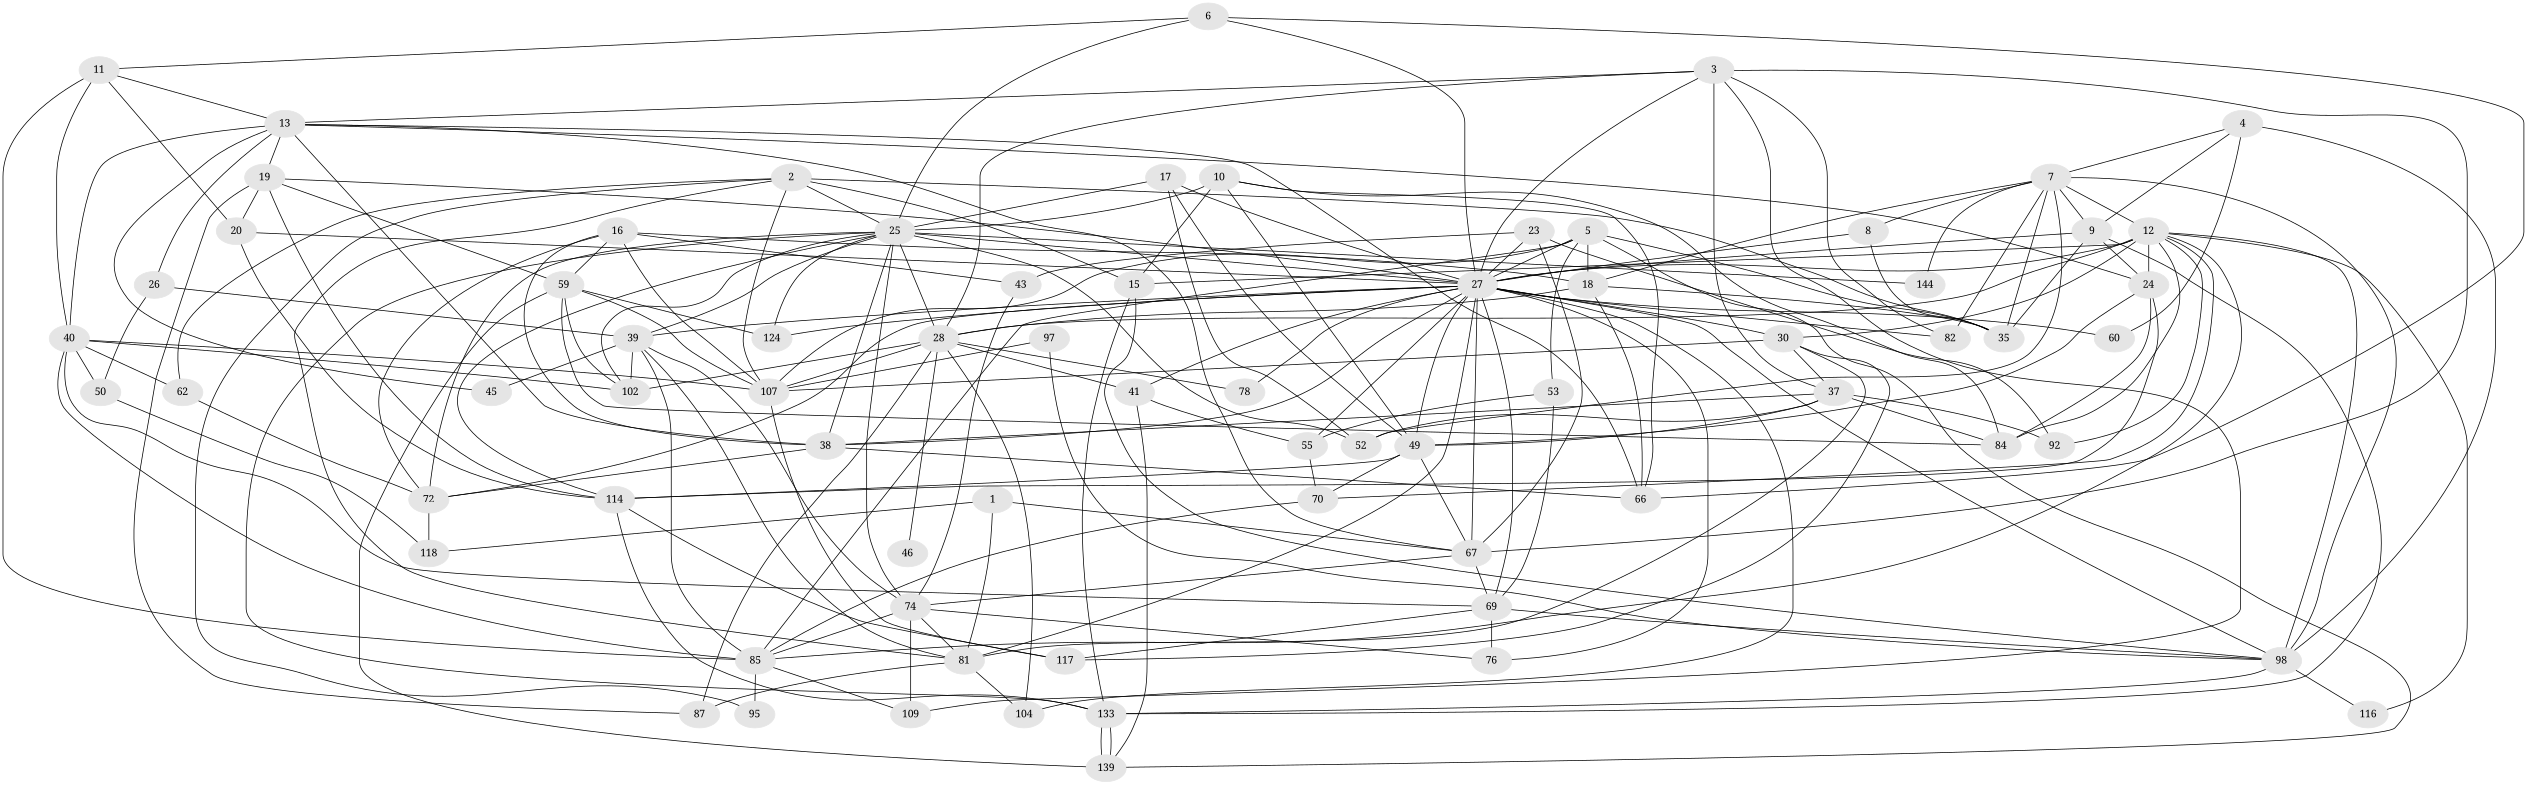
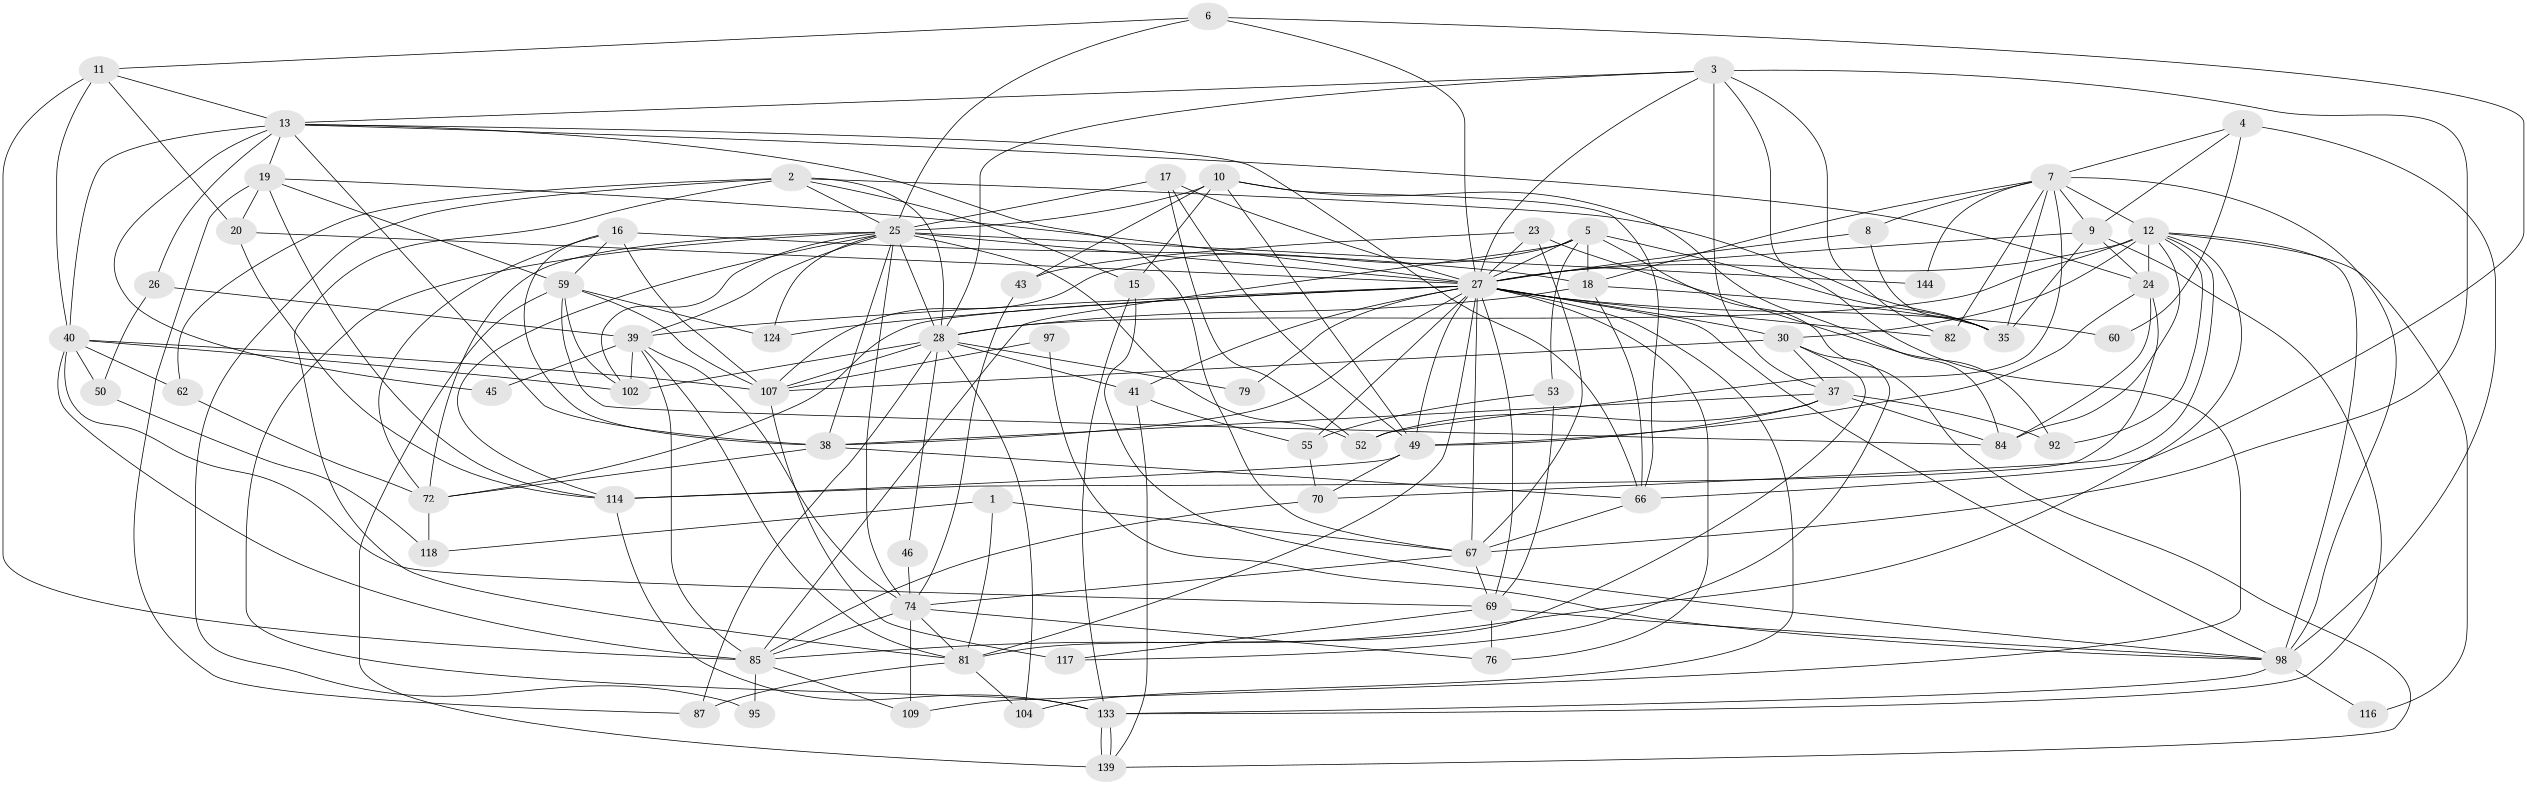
(856, 263) -> (1120, 231)
(1522, 269) -> none
(755, 280) -> (915, 211)
(1245, 392) -> (1245, 392)
(1443, 500) -> (1556, 527)
none -> (909, 578)
(828, 609) -> none
